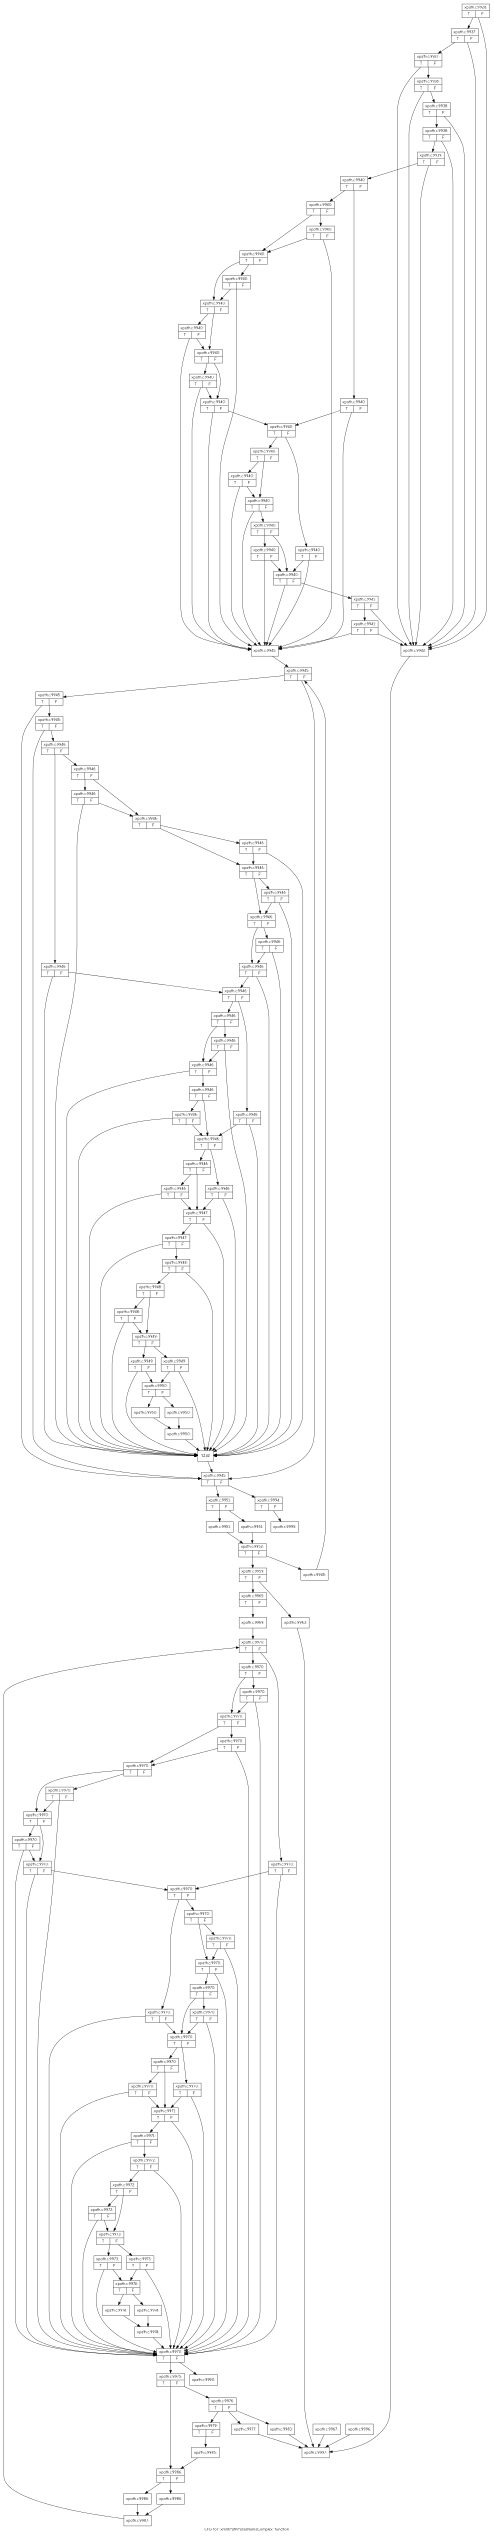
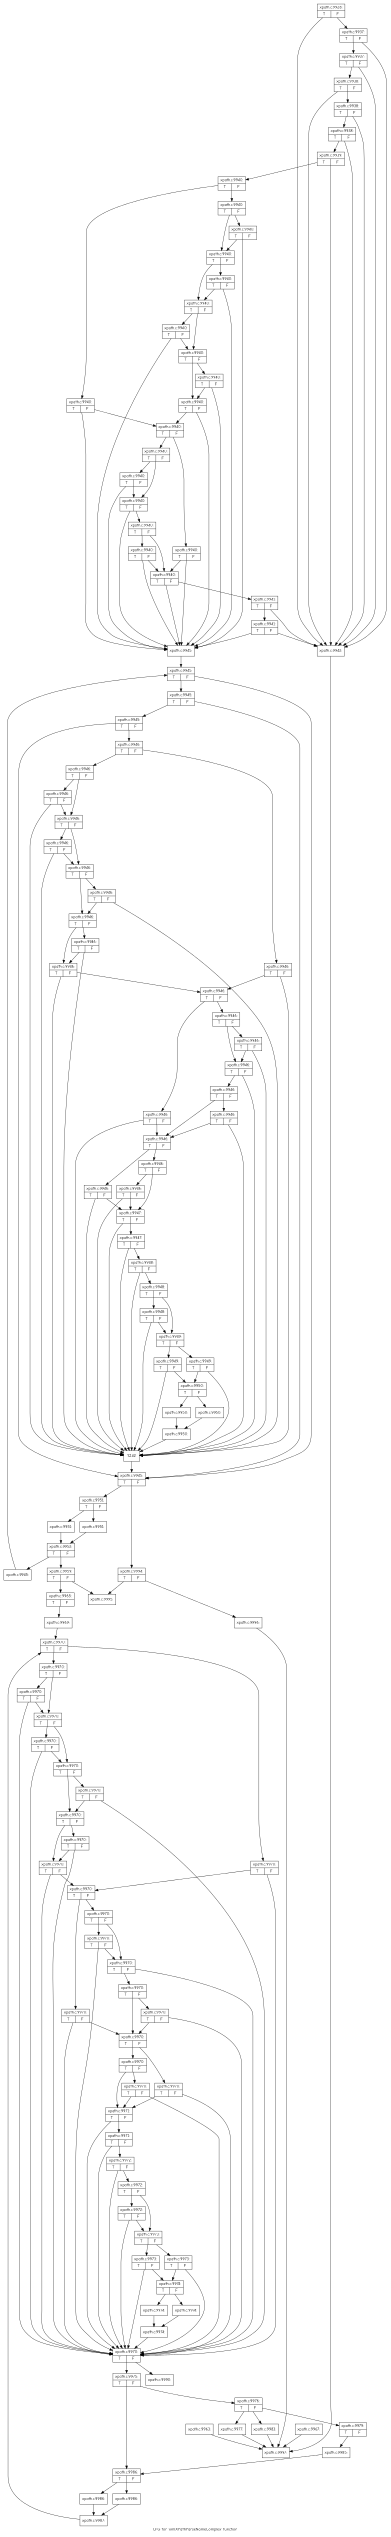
none -> (189, 1598)
(274, 1598) -> (81, 1587)
